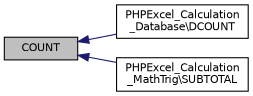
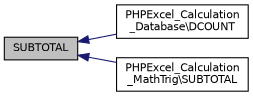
(41, 49) -> (41, 49)
